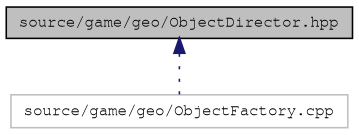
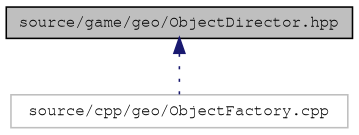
(179, 111) -> (179, 111)
